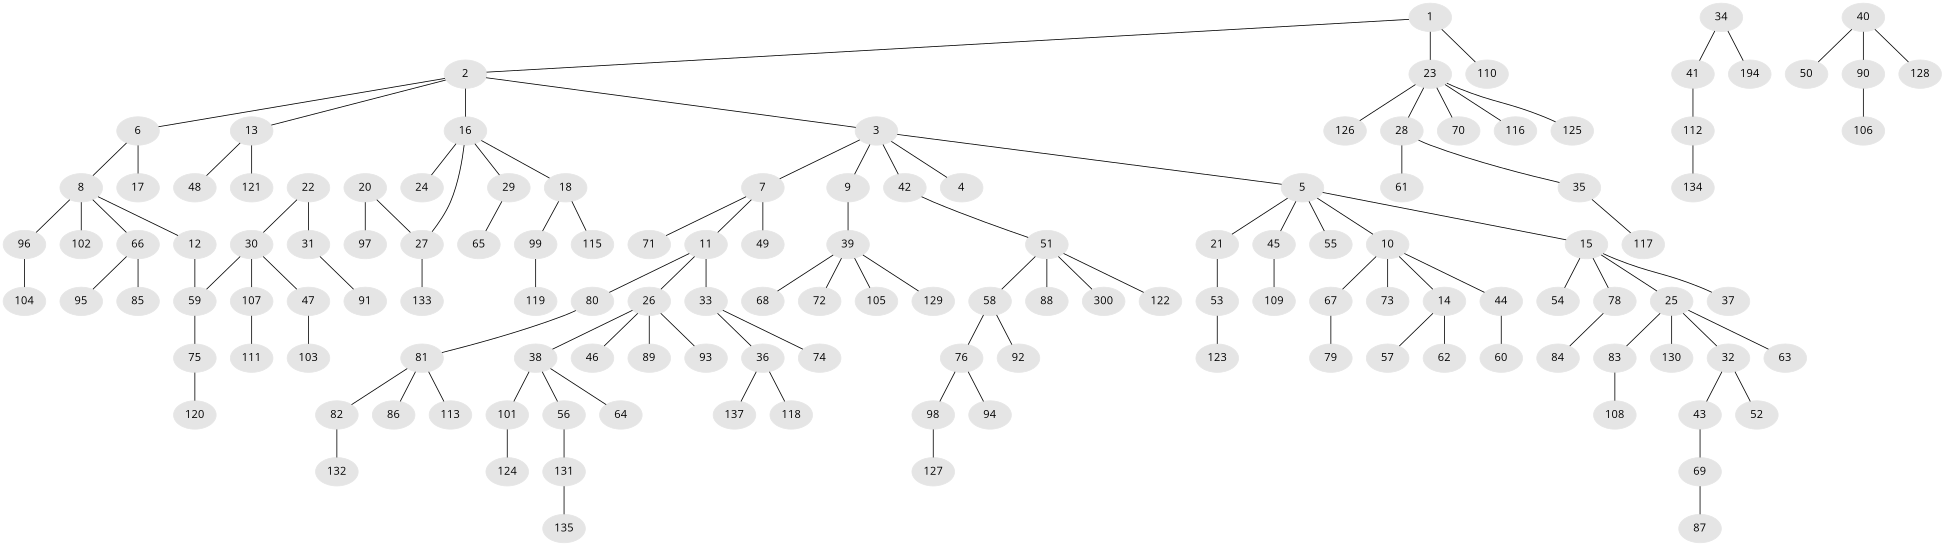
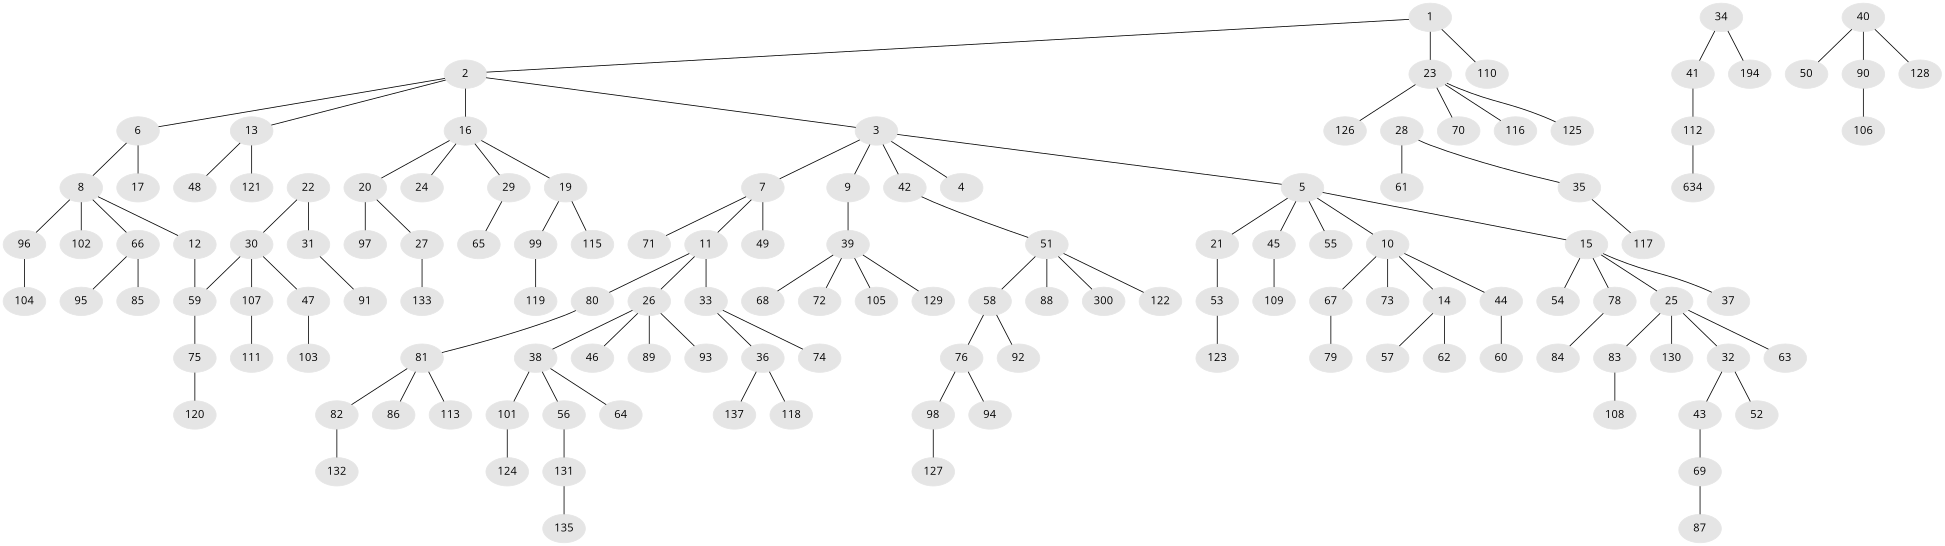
(1416, 103) -> none
(566, 188) -> (566, 188)
(1693, 188) -> (1693, 188)
(455, 191) -> (415, 159)
